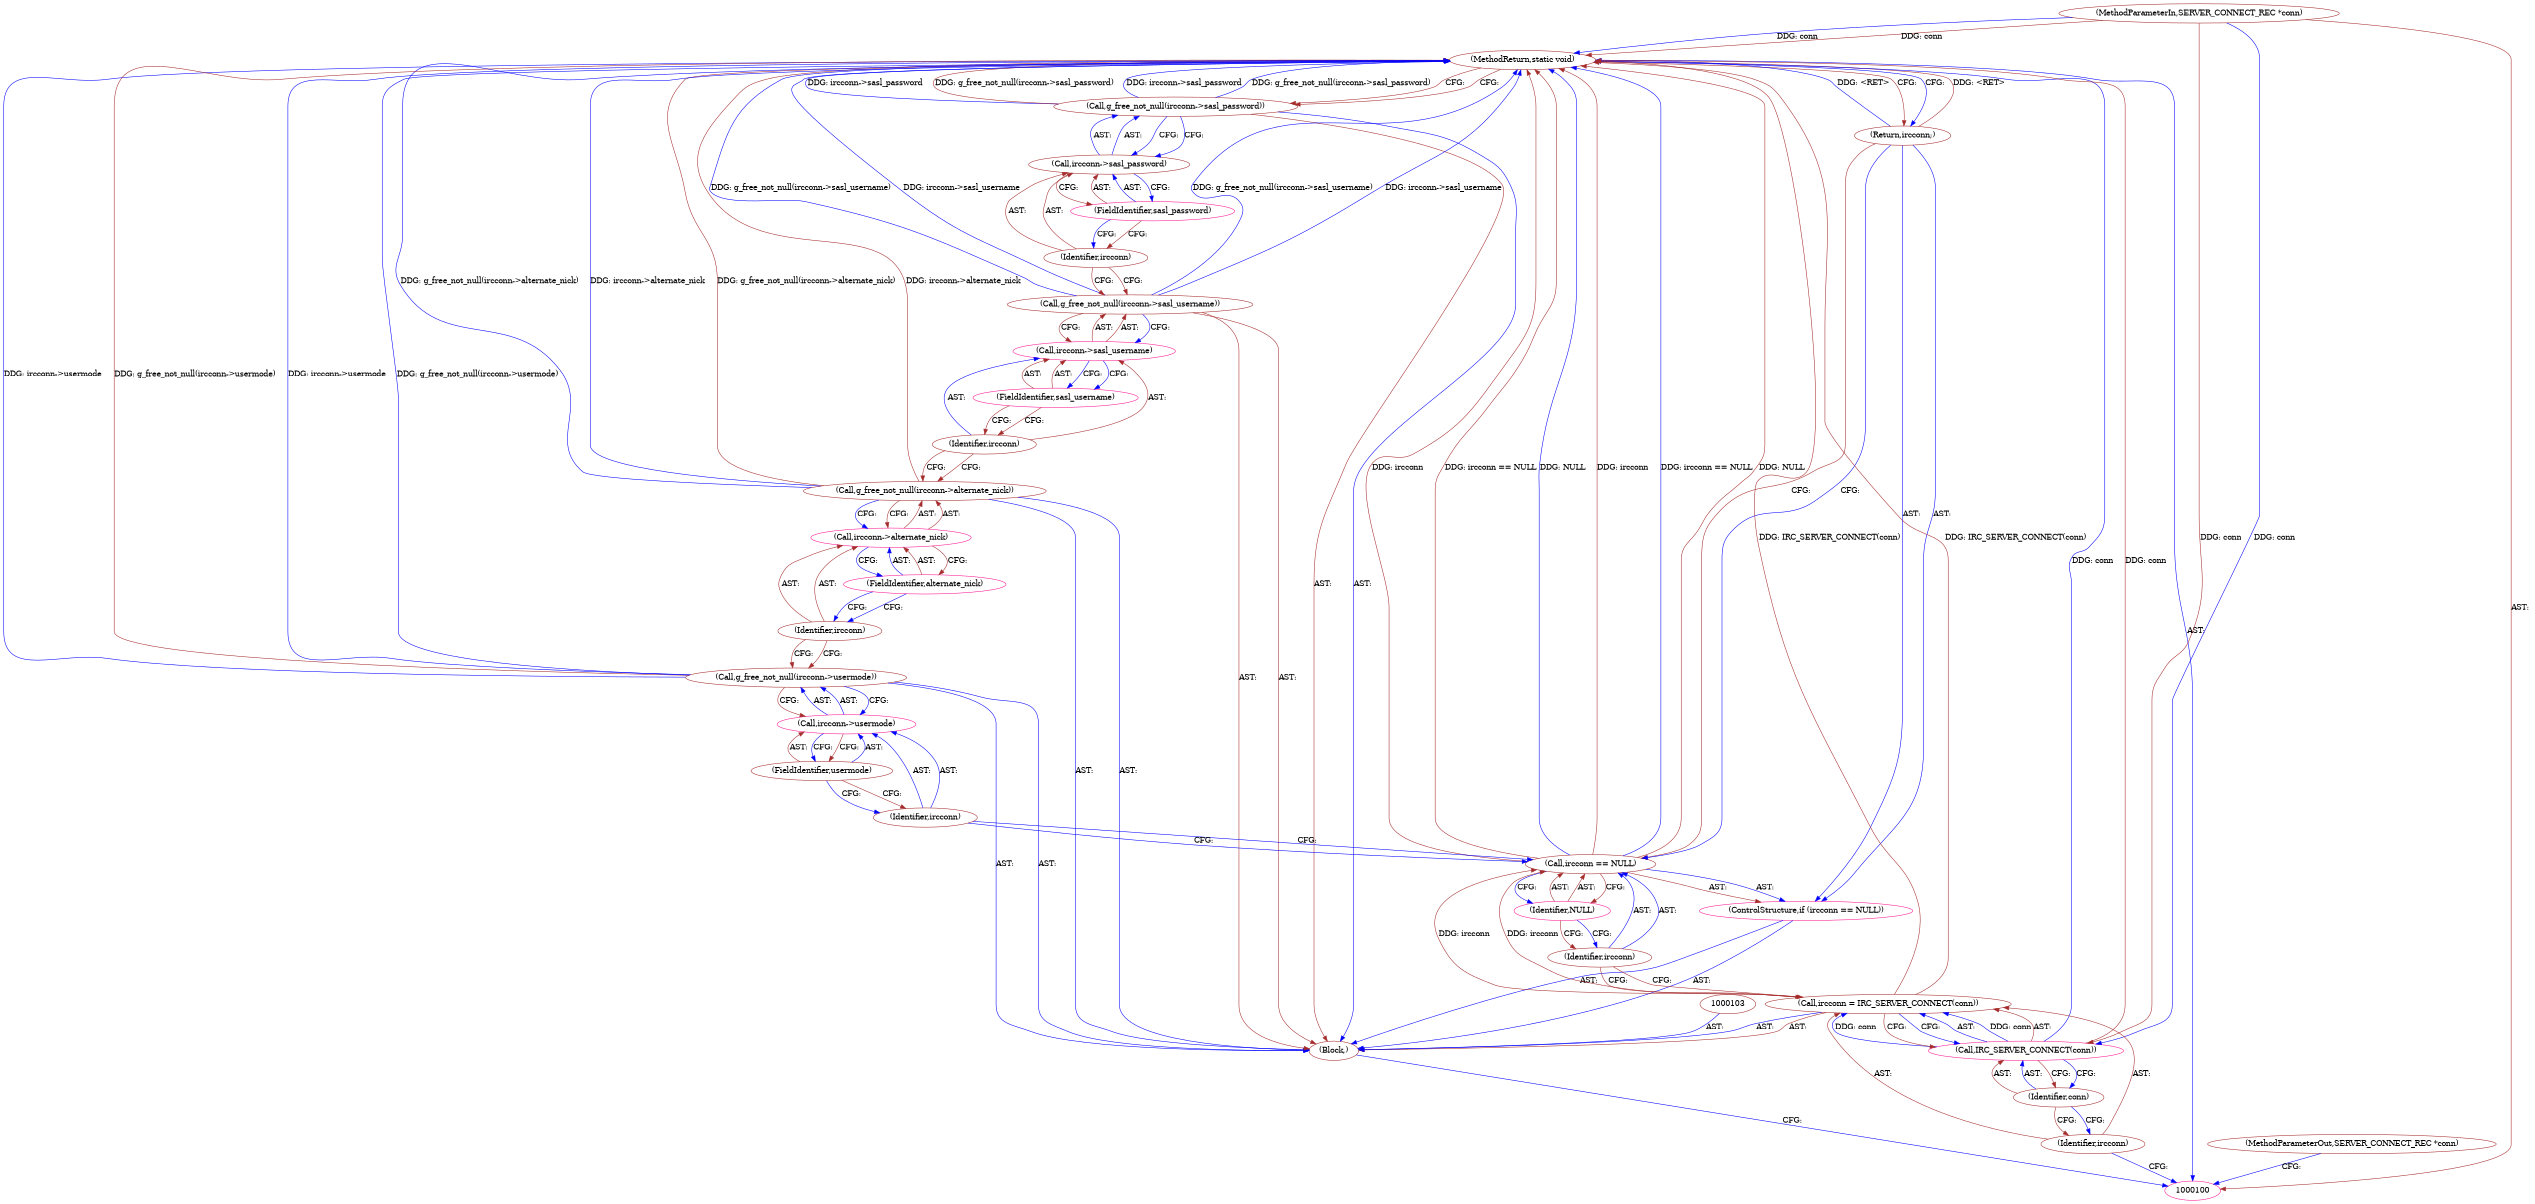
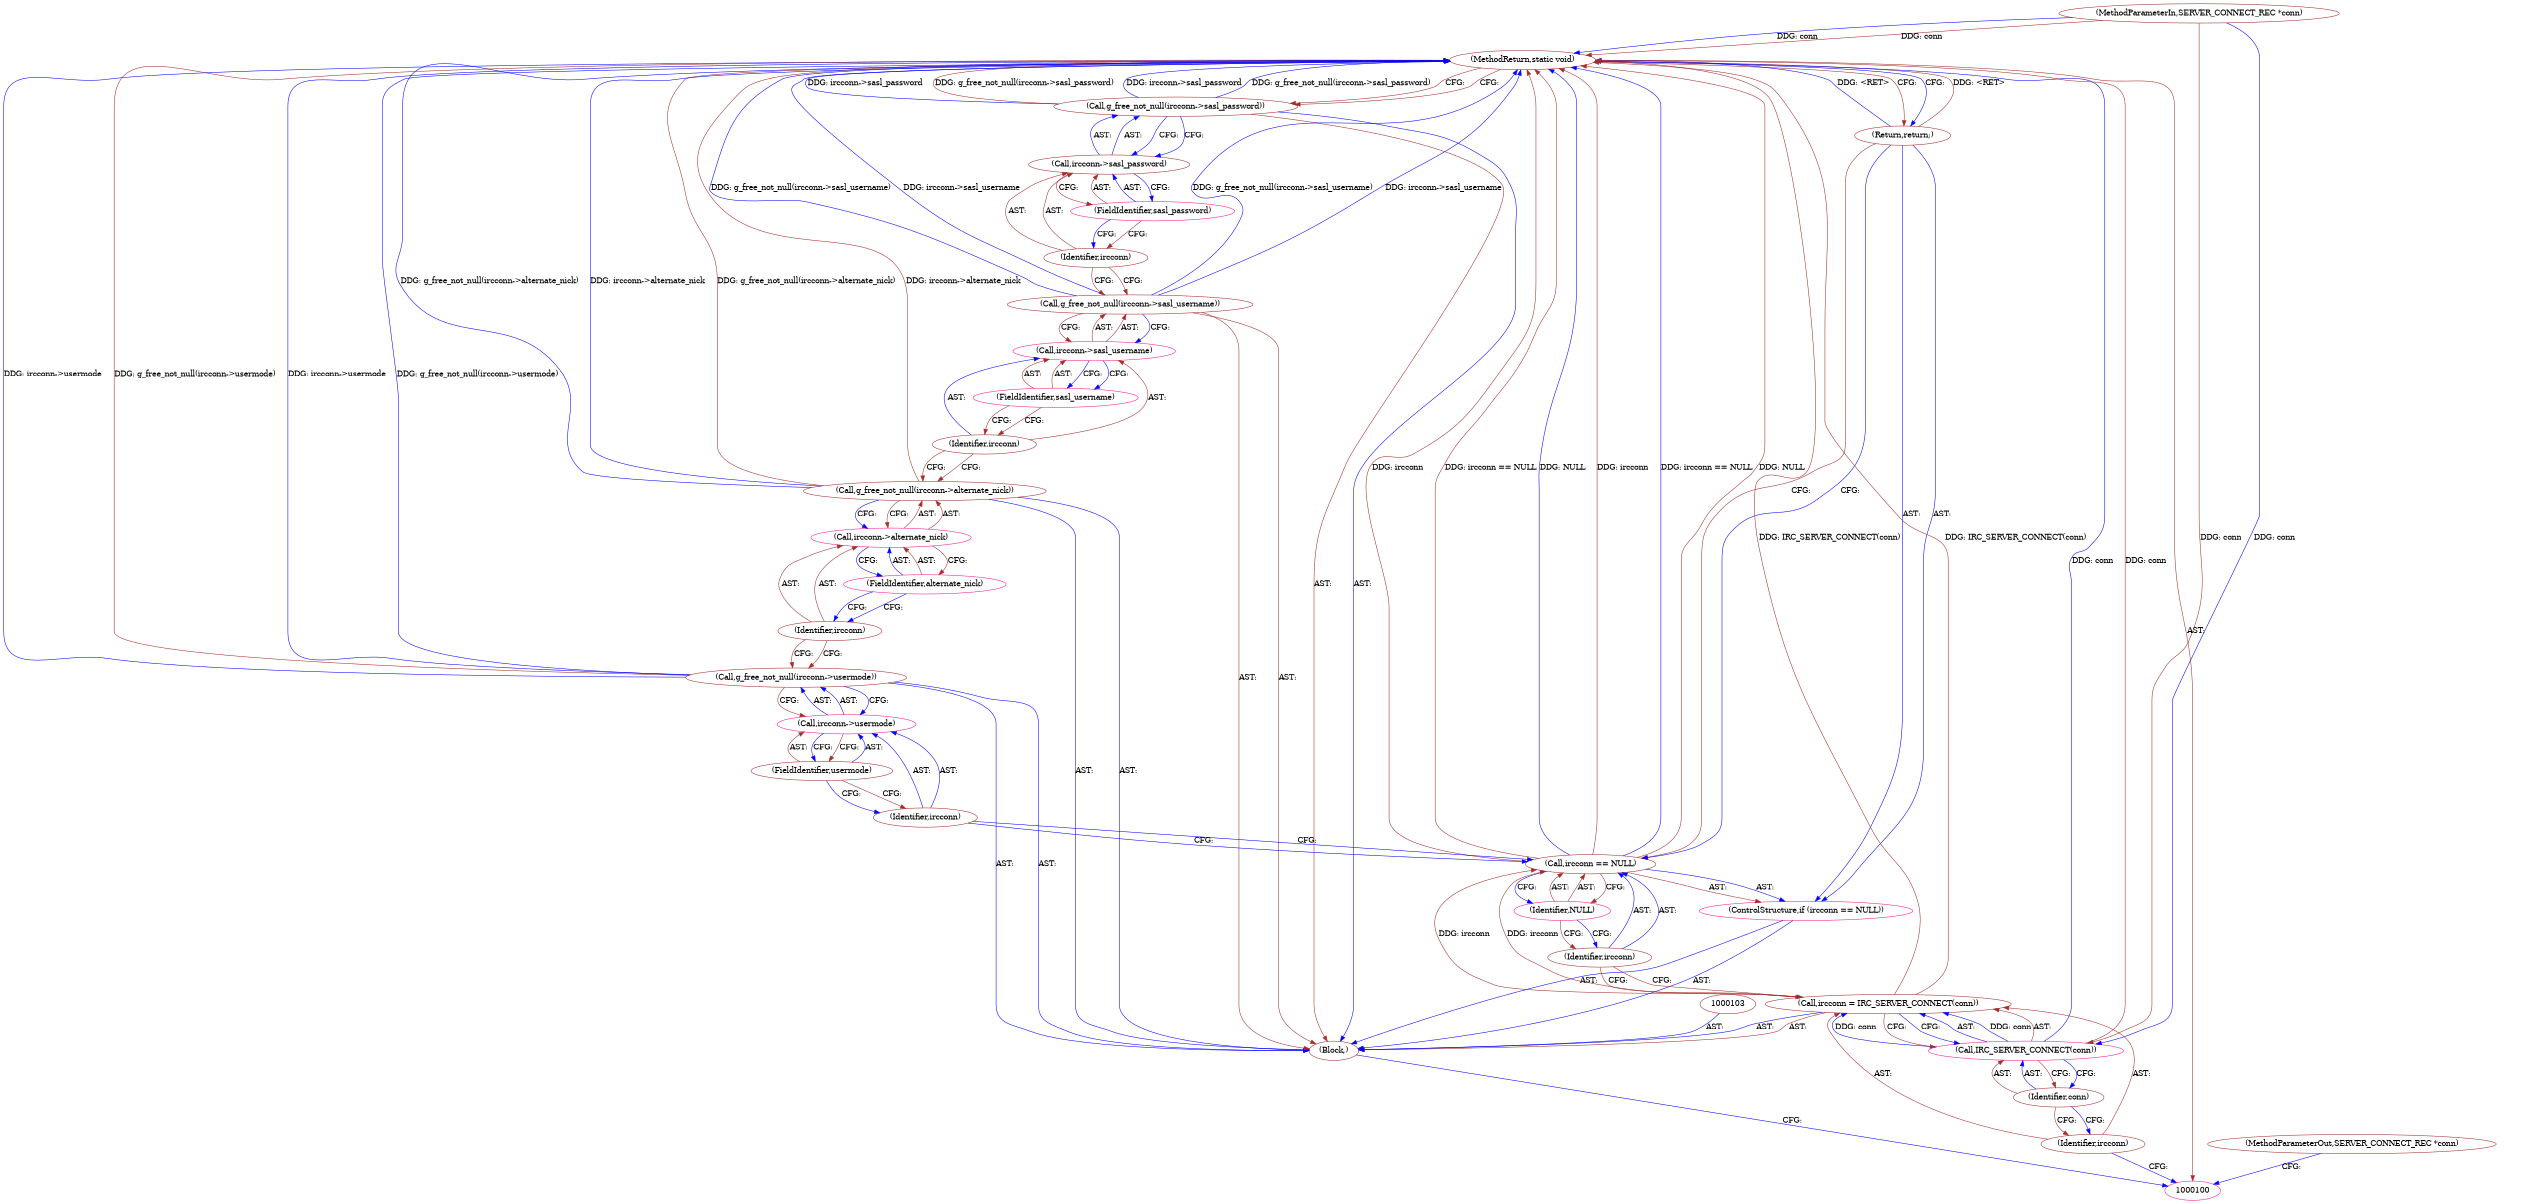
(1903, 136) -> (1903, 136)
(2174, 344) -> (2174, 344)
(2511, 642) -> none
